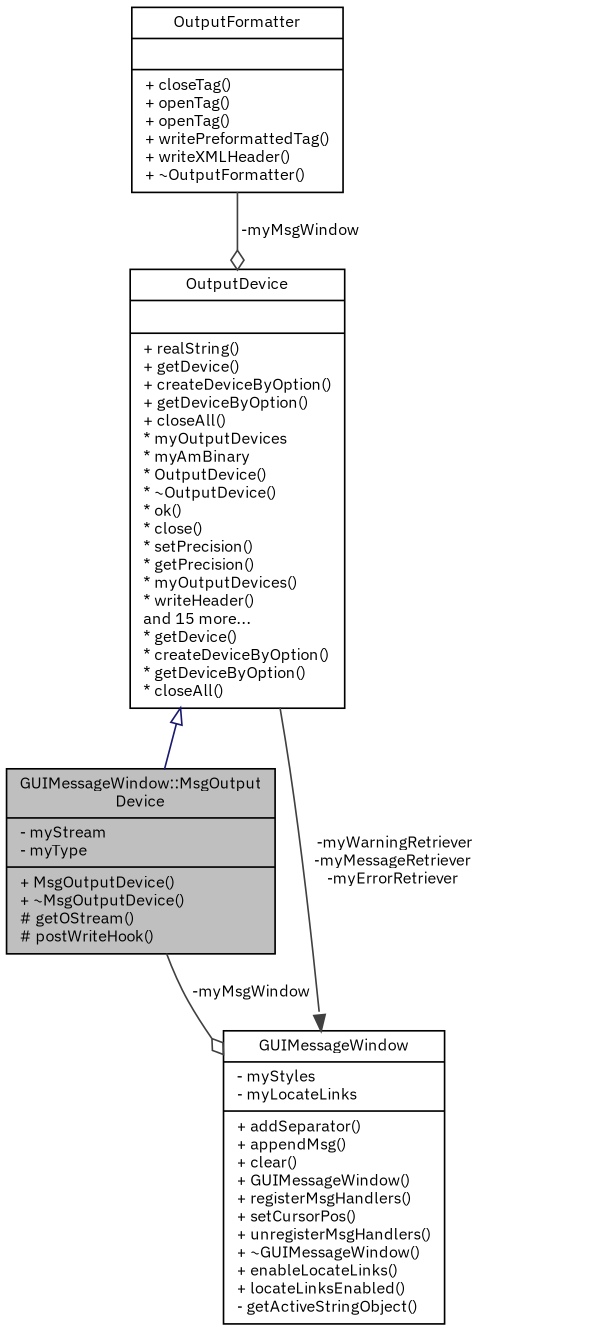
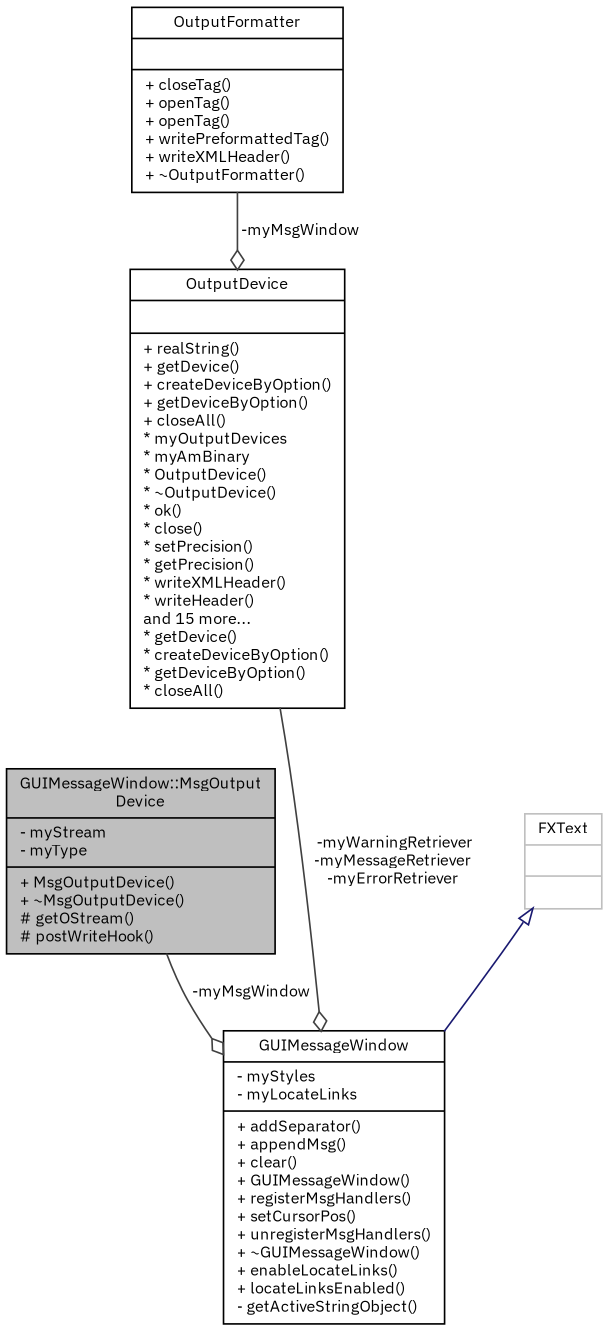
(220, 583) -> (215, 583)
(170, 747) -> none
(302, 859) -> (302, 859)
none -> (563, 861)
